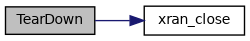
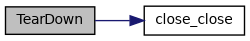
(194, 21) -> (194, 21)
